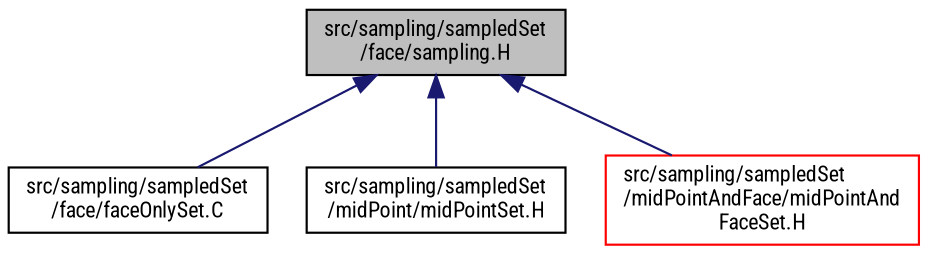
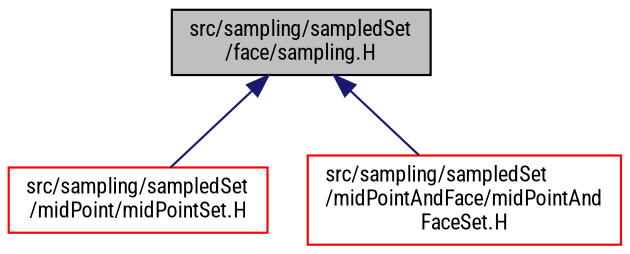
(138, 200) -> none
(436, 200) -> (138, 200)
